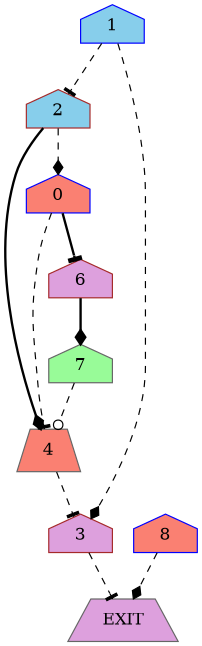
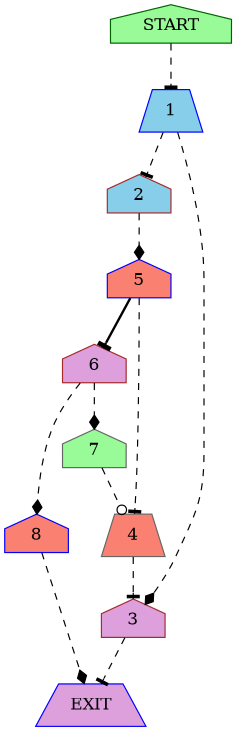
(112, 26) -> (171, 111)
none -> (171, 26)
(58, 196) -> (139, 281)
(6, 269) -> none
(81, 314) -> (94, 399)
none -> (49, 438)
(123, 620) -> (91, 705)
